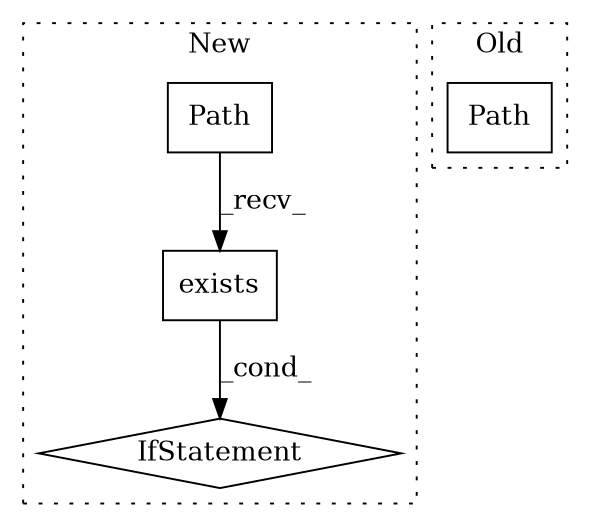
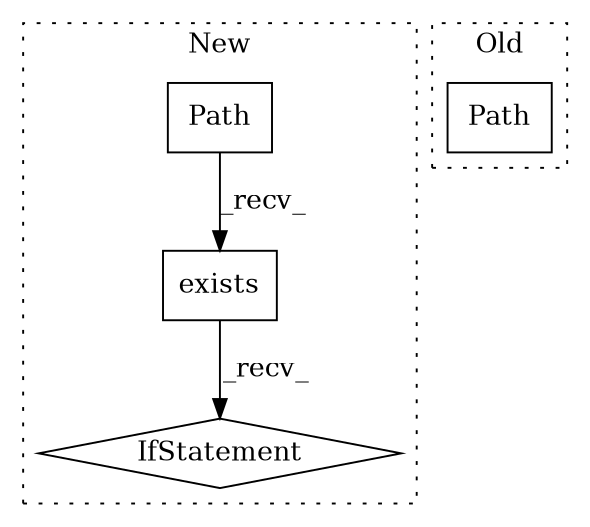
(266, 369) -> (266, 369)
